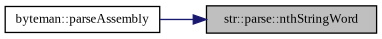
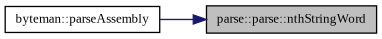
(292, 19) -> (292, 19)
